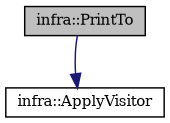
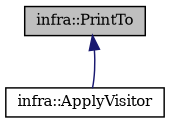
(75, 55) -> (95, 69)
